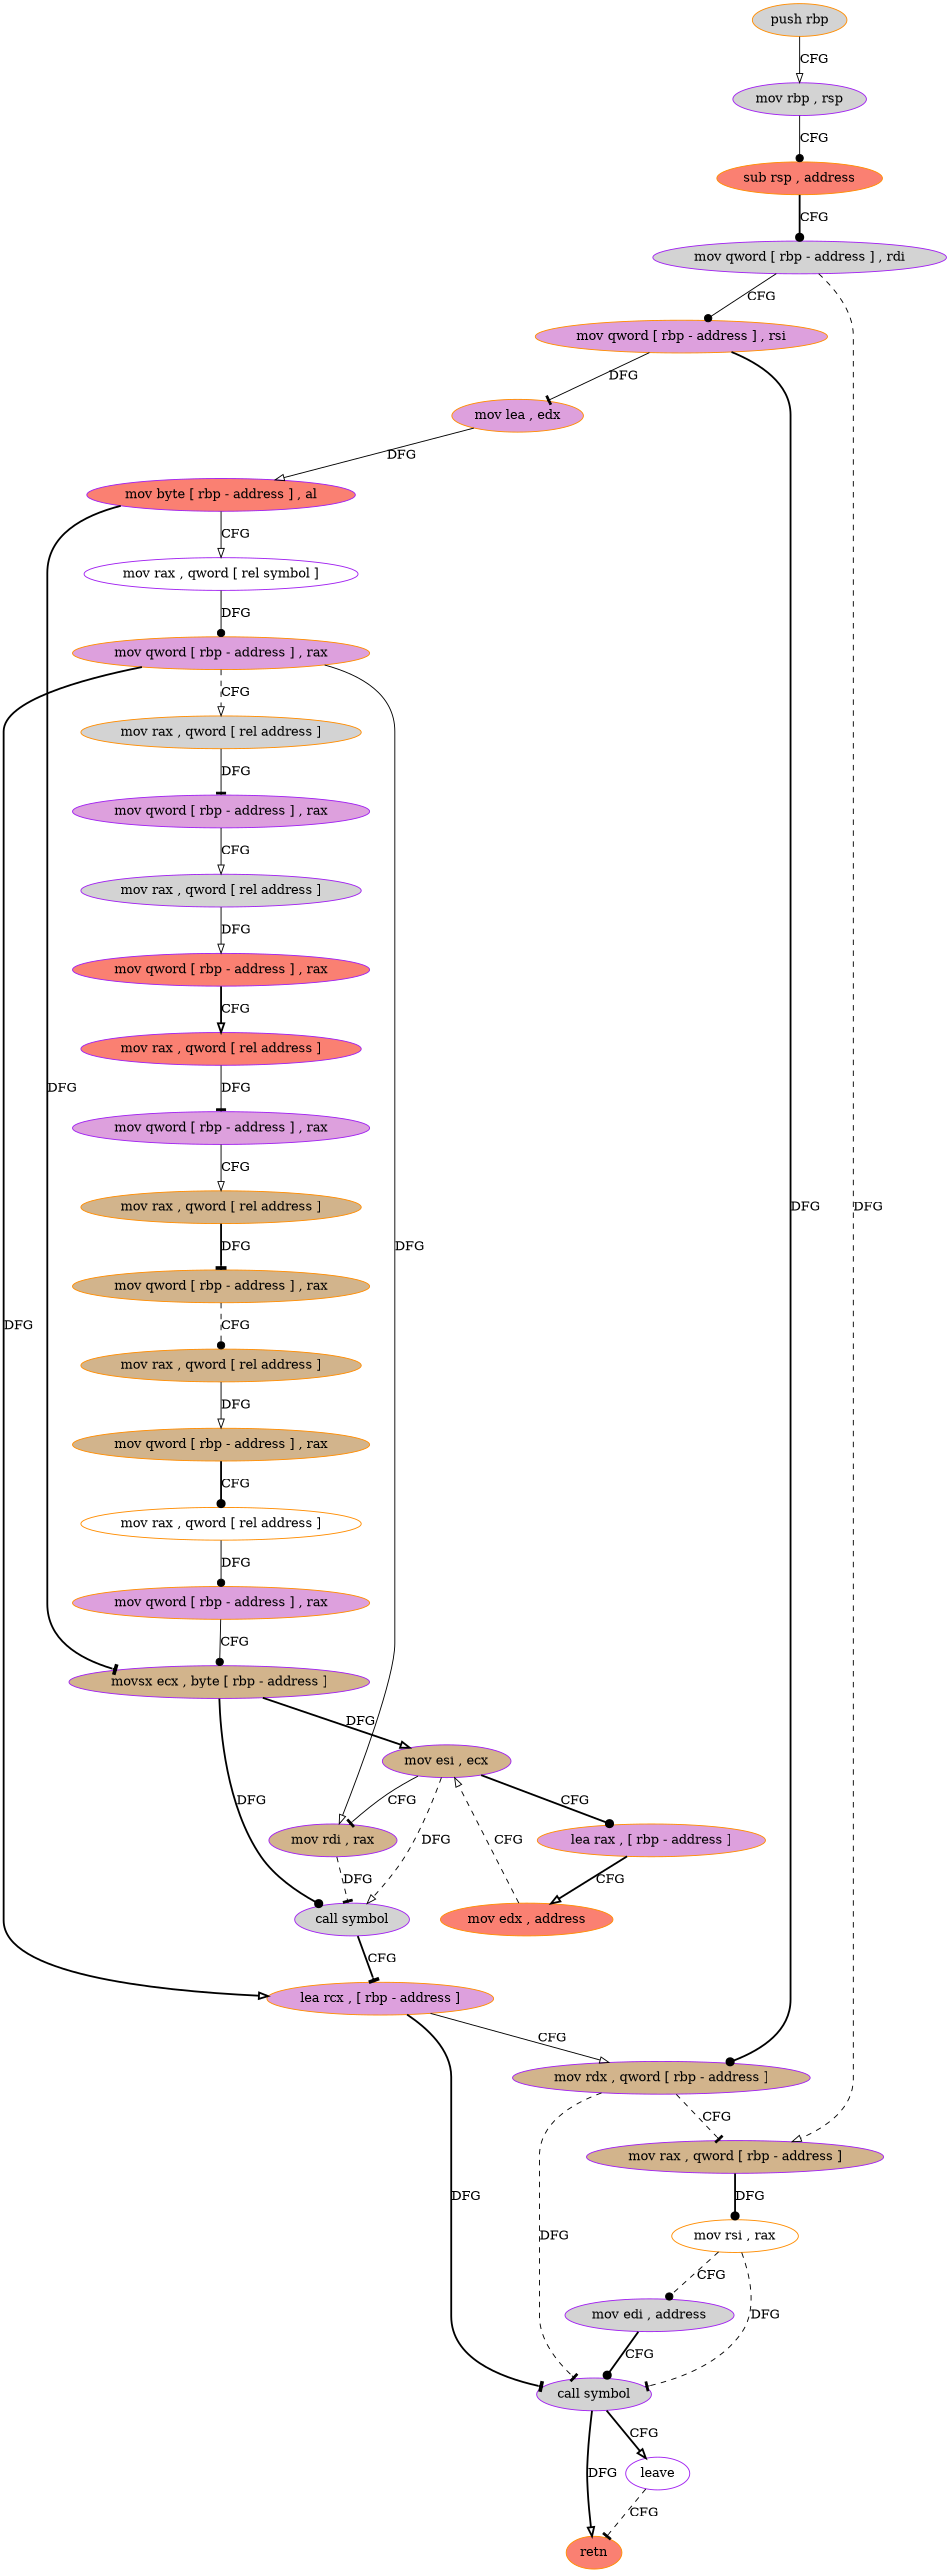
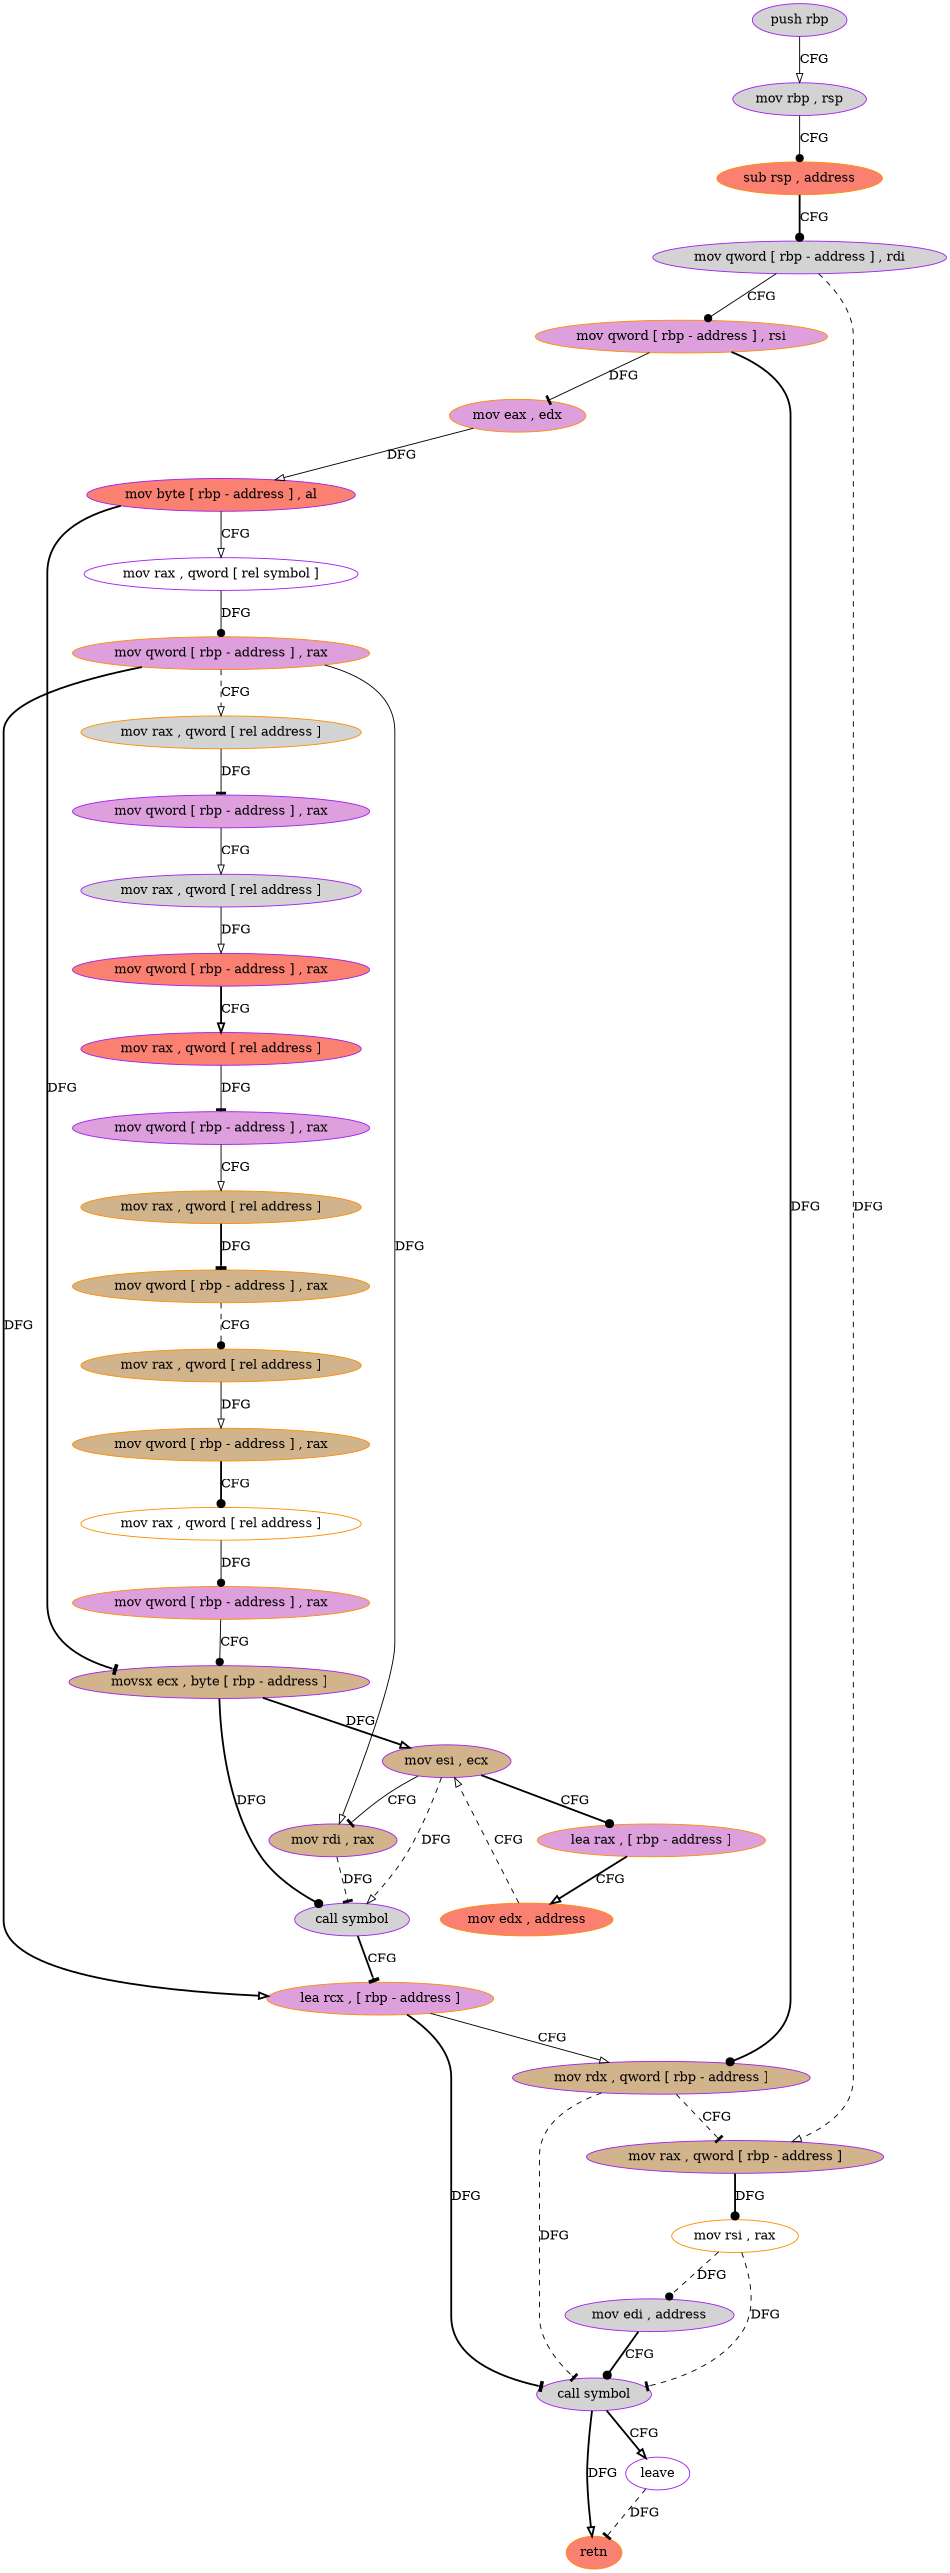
(800, 20) -> (800, 20)
(518, 416) -> (518, 416)
(711, 2276) -> (712, 2276)
(644, 2513) -> (645, 2513)
